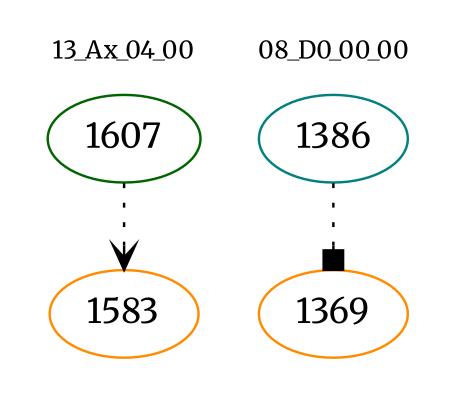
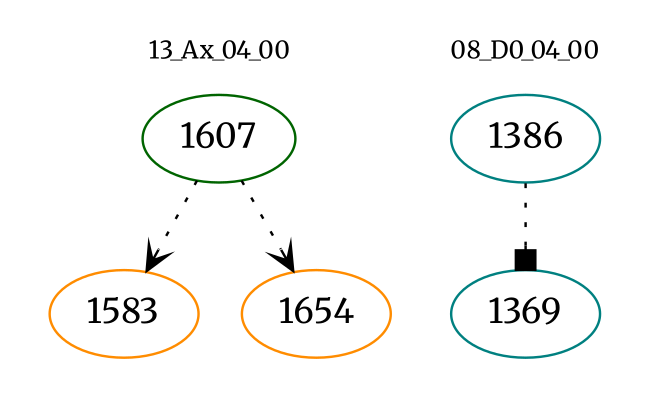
(335, 52) -> (526, 52)
none -> (316, 314)
(333, 314) -> (526, 314)
